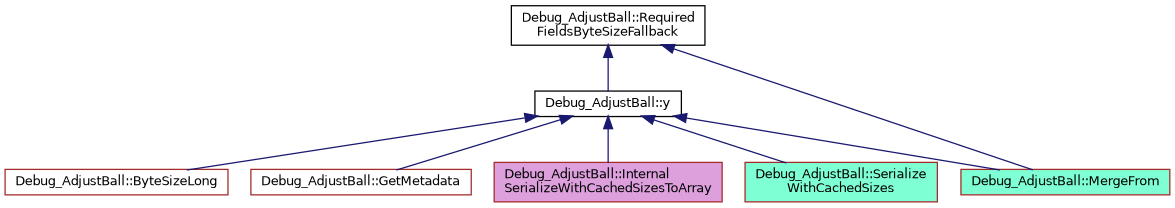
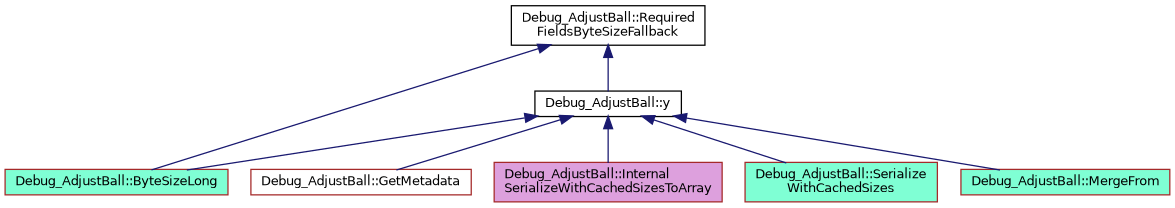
(853, 109) -> (345, 109)
(117, 182) -> (117, 182)
